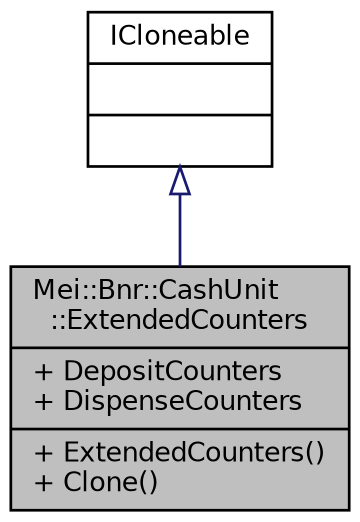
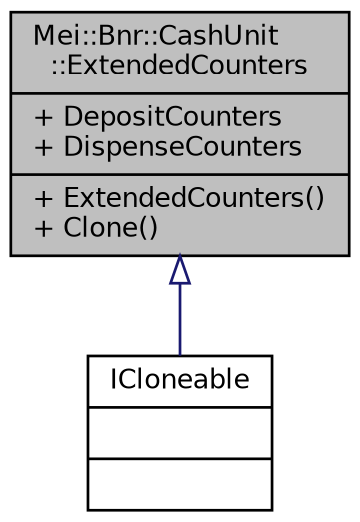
(180, 230) -> (180, 319)
